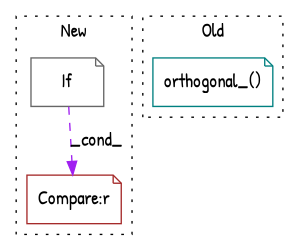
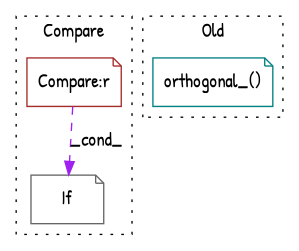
(74, 32) -> (74, 32)
(70, 134) -> (71, 134)
